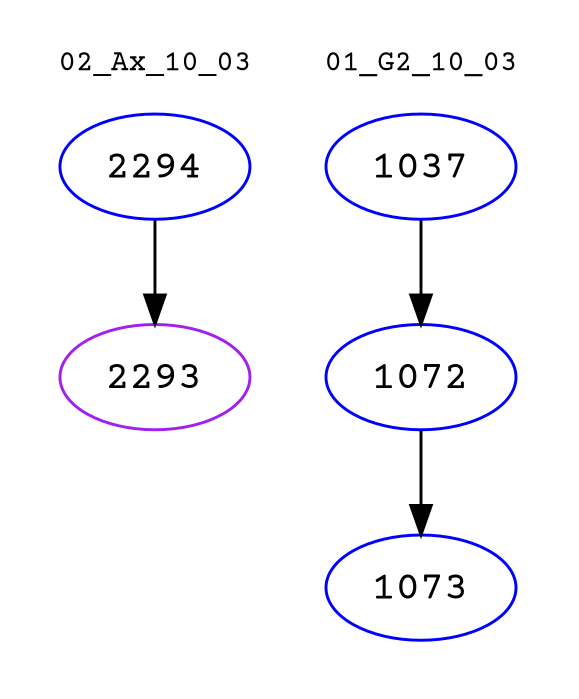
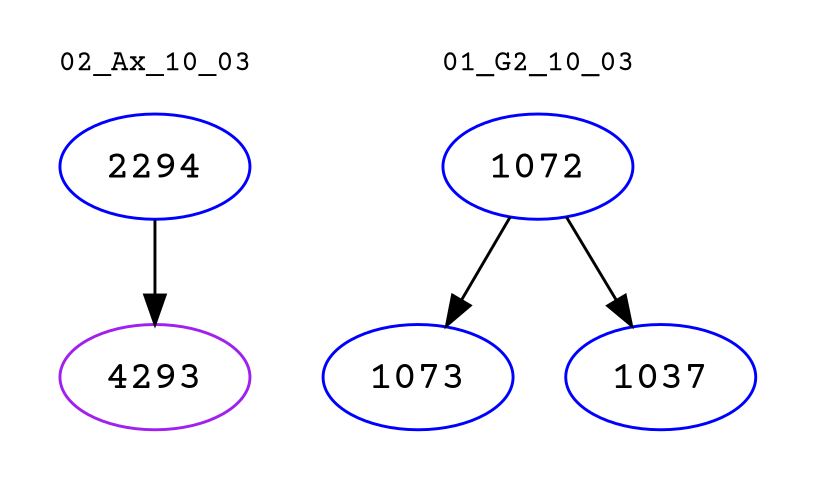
(421, 258) -> (591, 259)
(155, 377) -> (155, 377)
